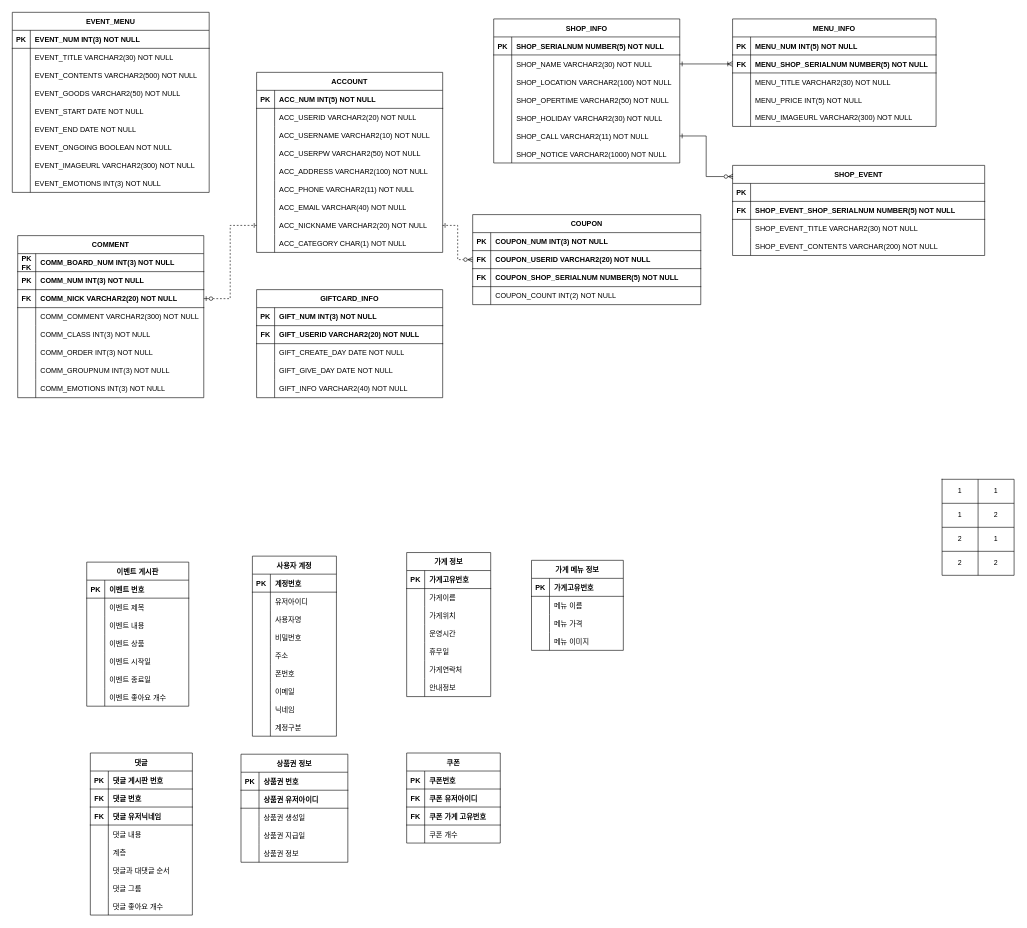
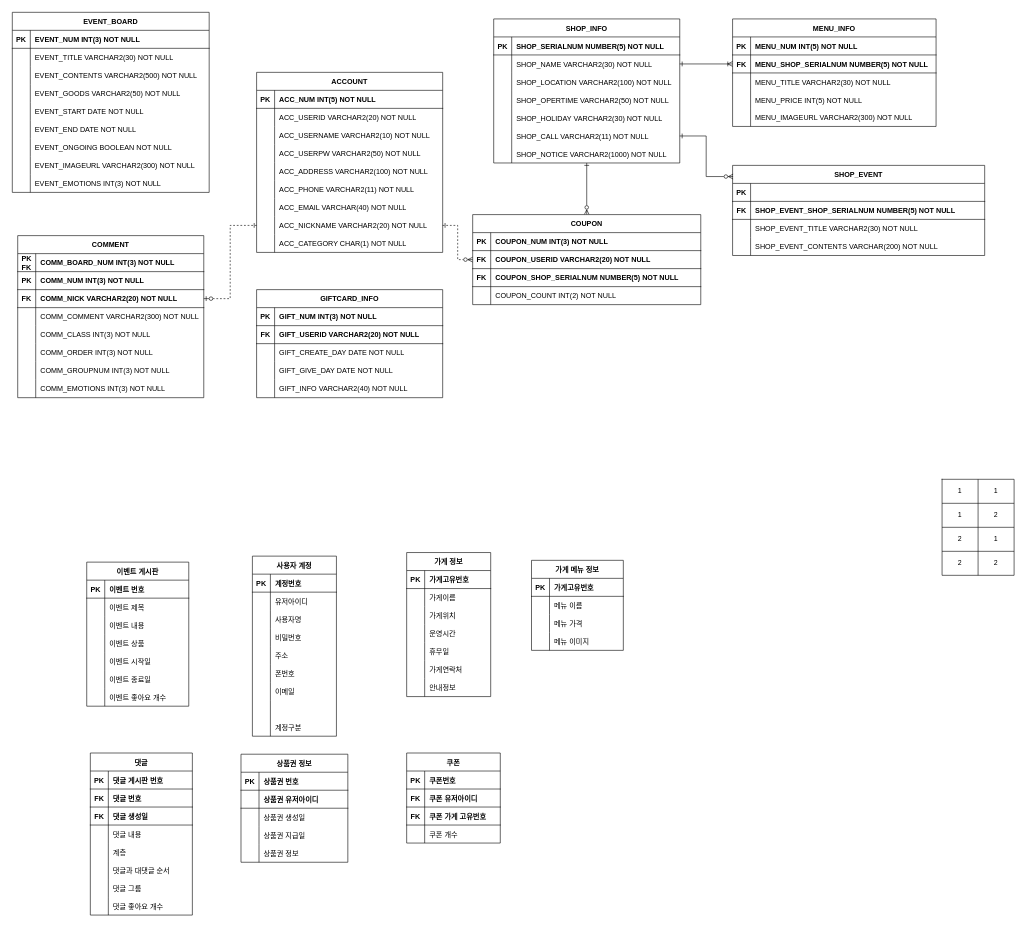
(110, 22) -> (110, 22)
none -> (587, 184)
(303, 709) -> none
(139, 816) -> (132, 816)
